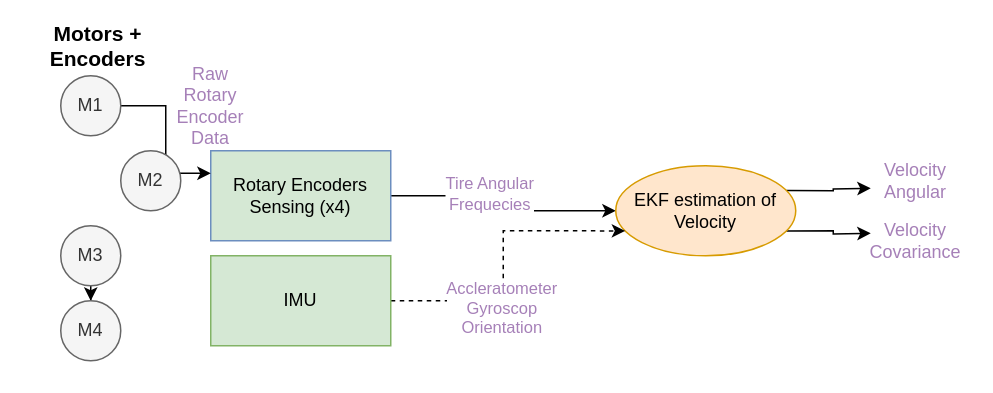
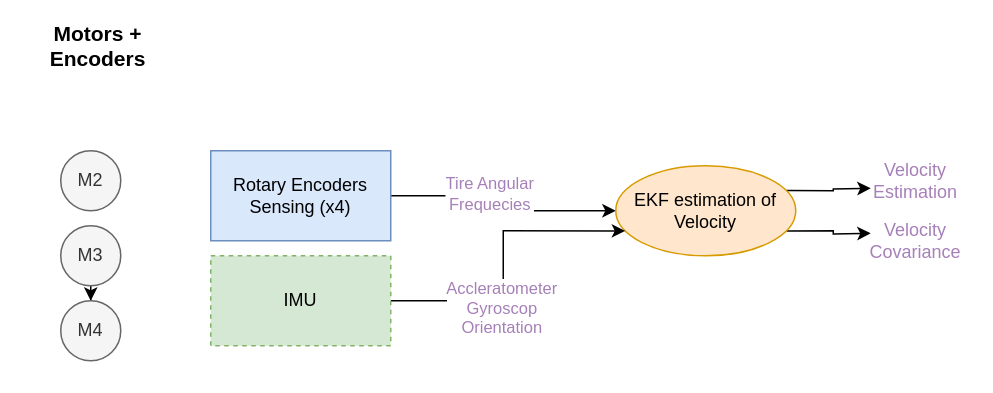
(91, 106) -> none
(211, 106) -> none
(166, 109) -> none
(151, 181) -> (91, 181)
(916, 181) -> (916, 181)
(301, 196) -> (301, 196)
(534, 231) -> (534, 231)
(301, 301) -> (301, 301)
